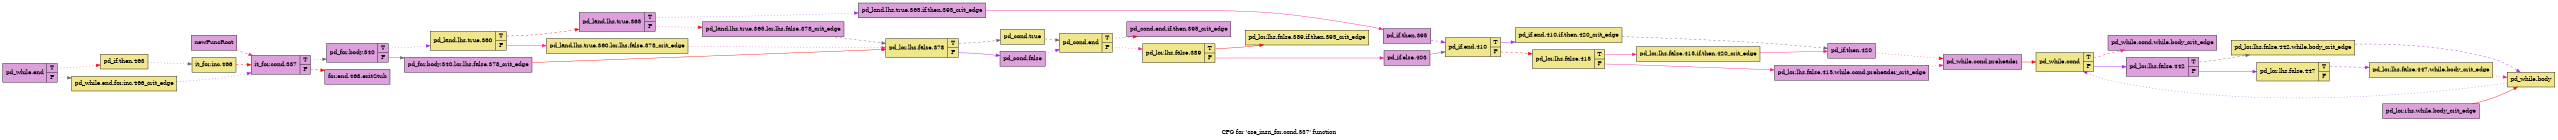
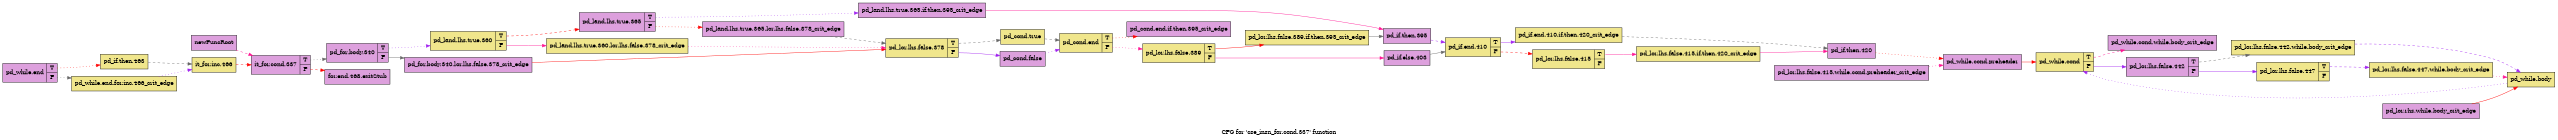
none -> (1374, 37)
(168, 63) -> (168, 63)
(1688, 67) -> none
(212, 79) -> (173, 73)
